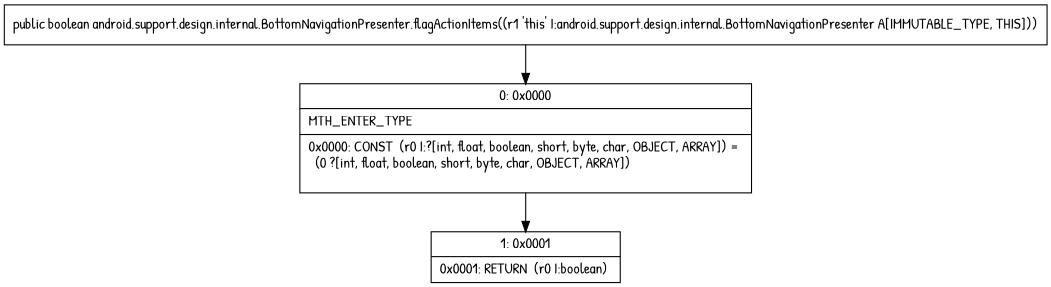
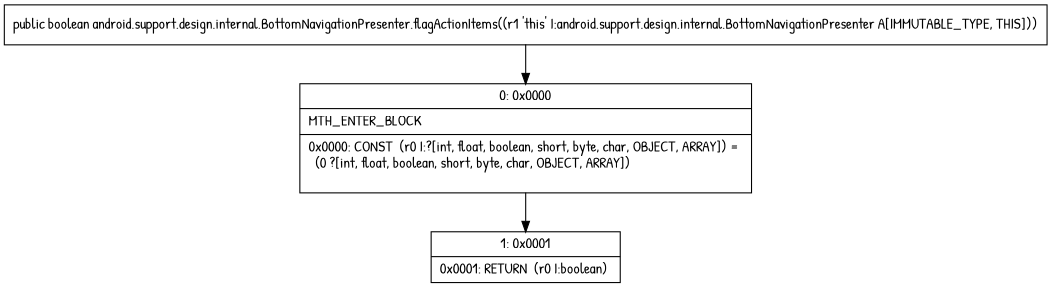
(361, 121) -> (366, 121)
